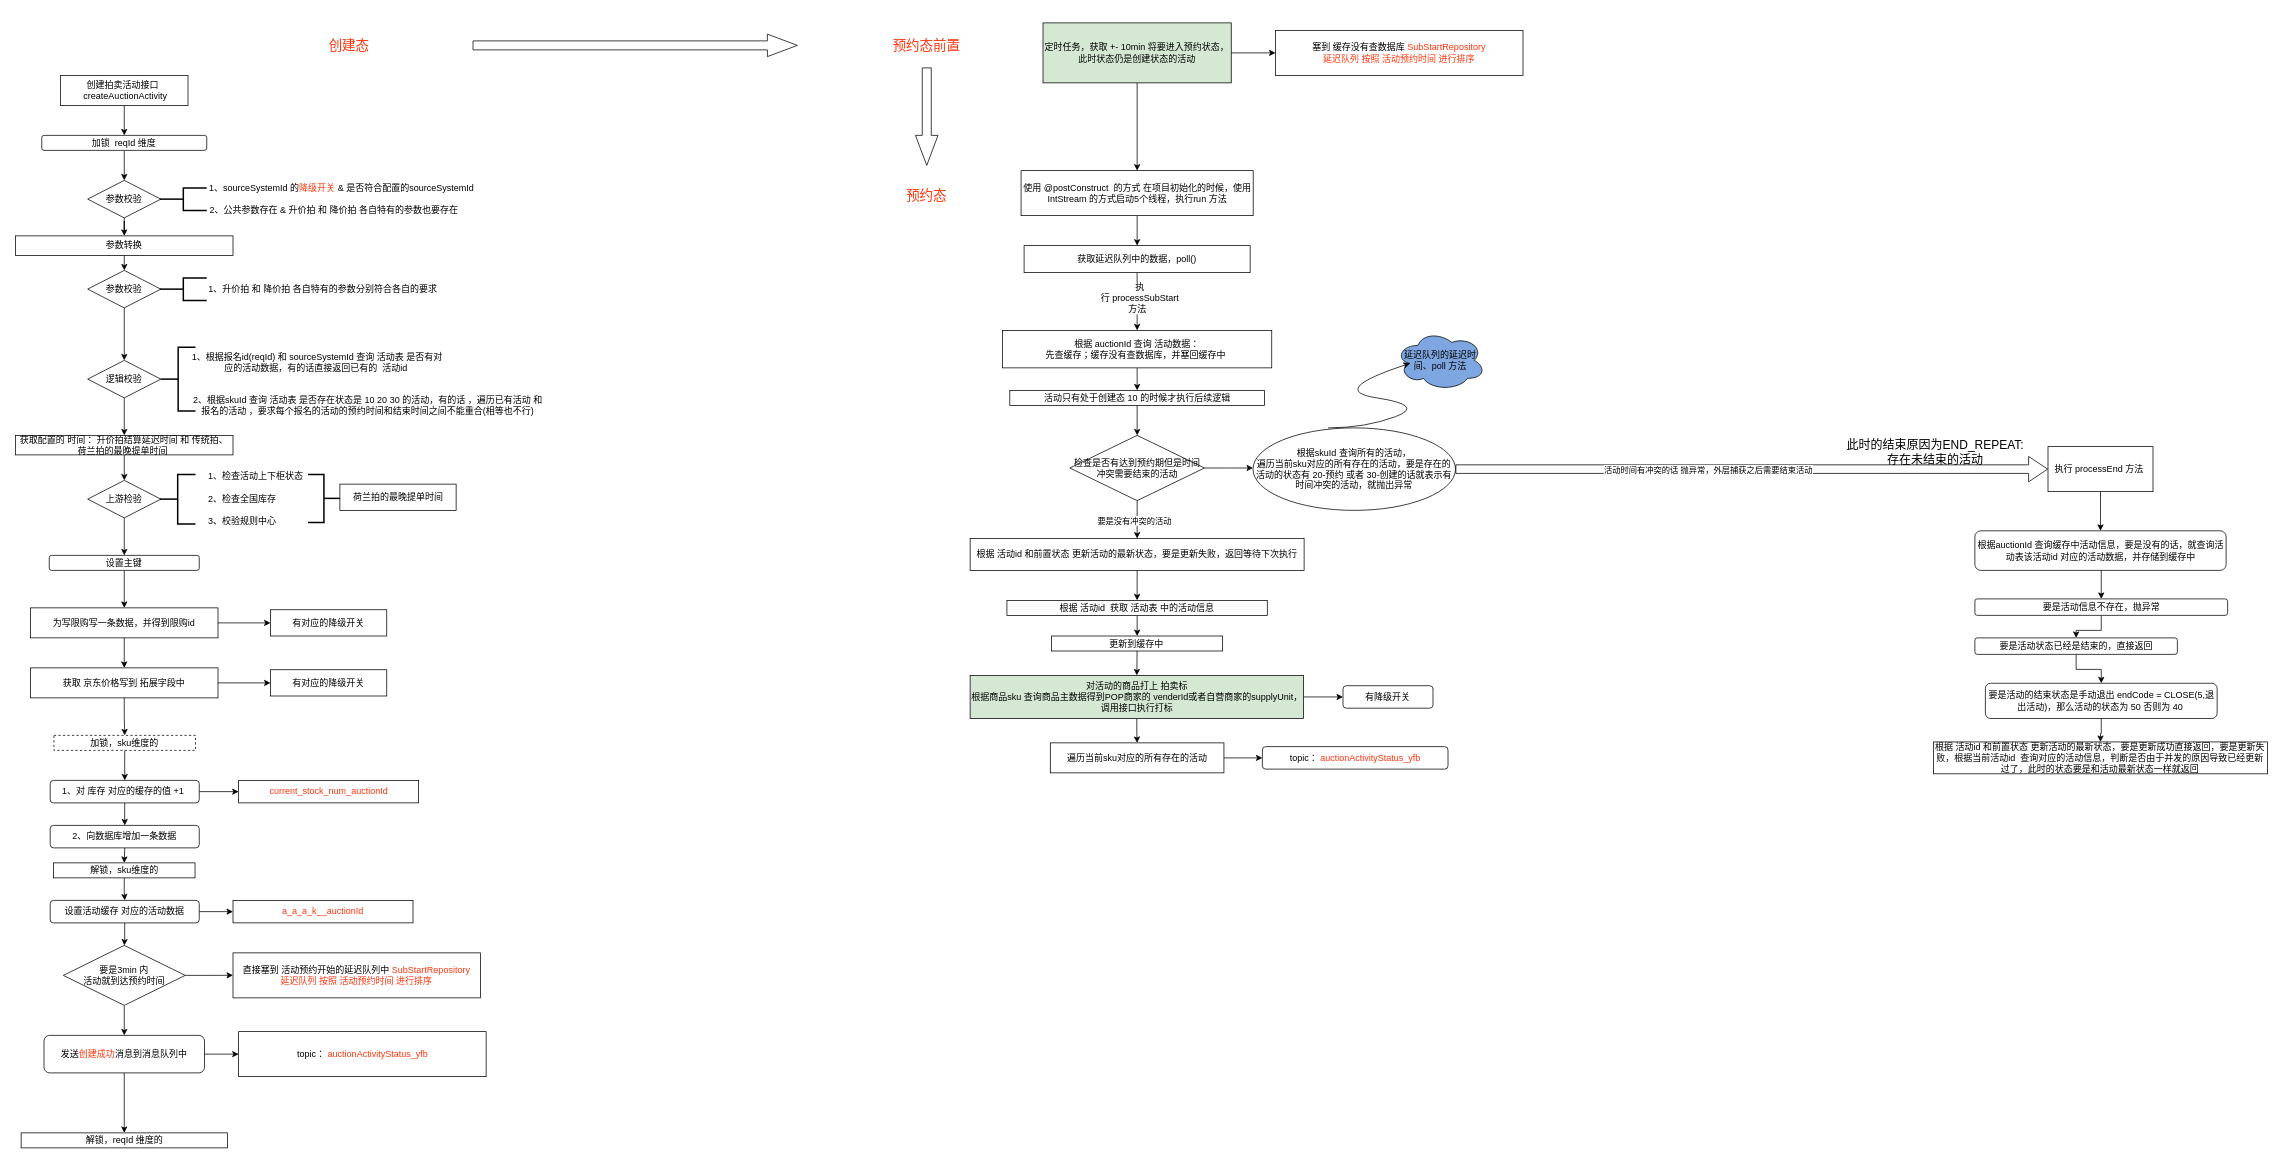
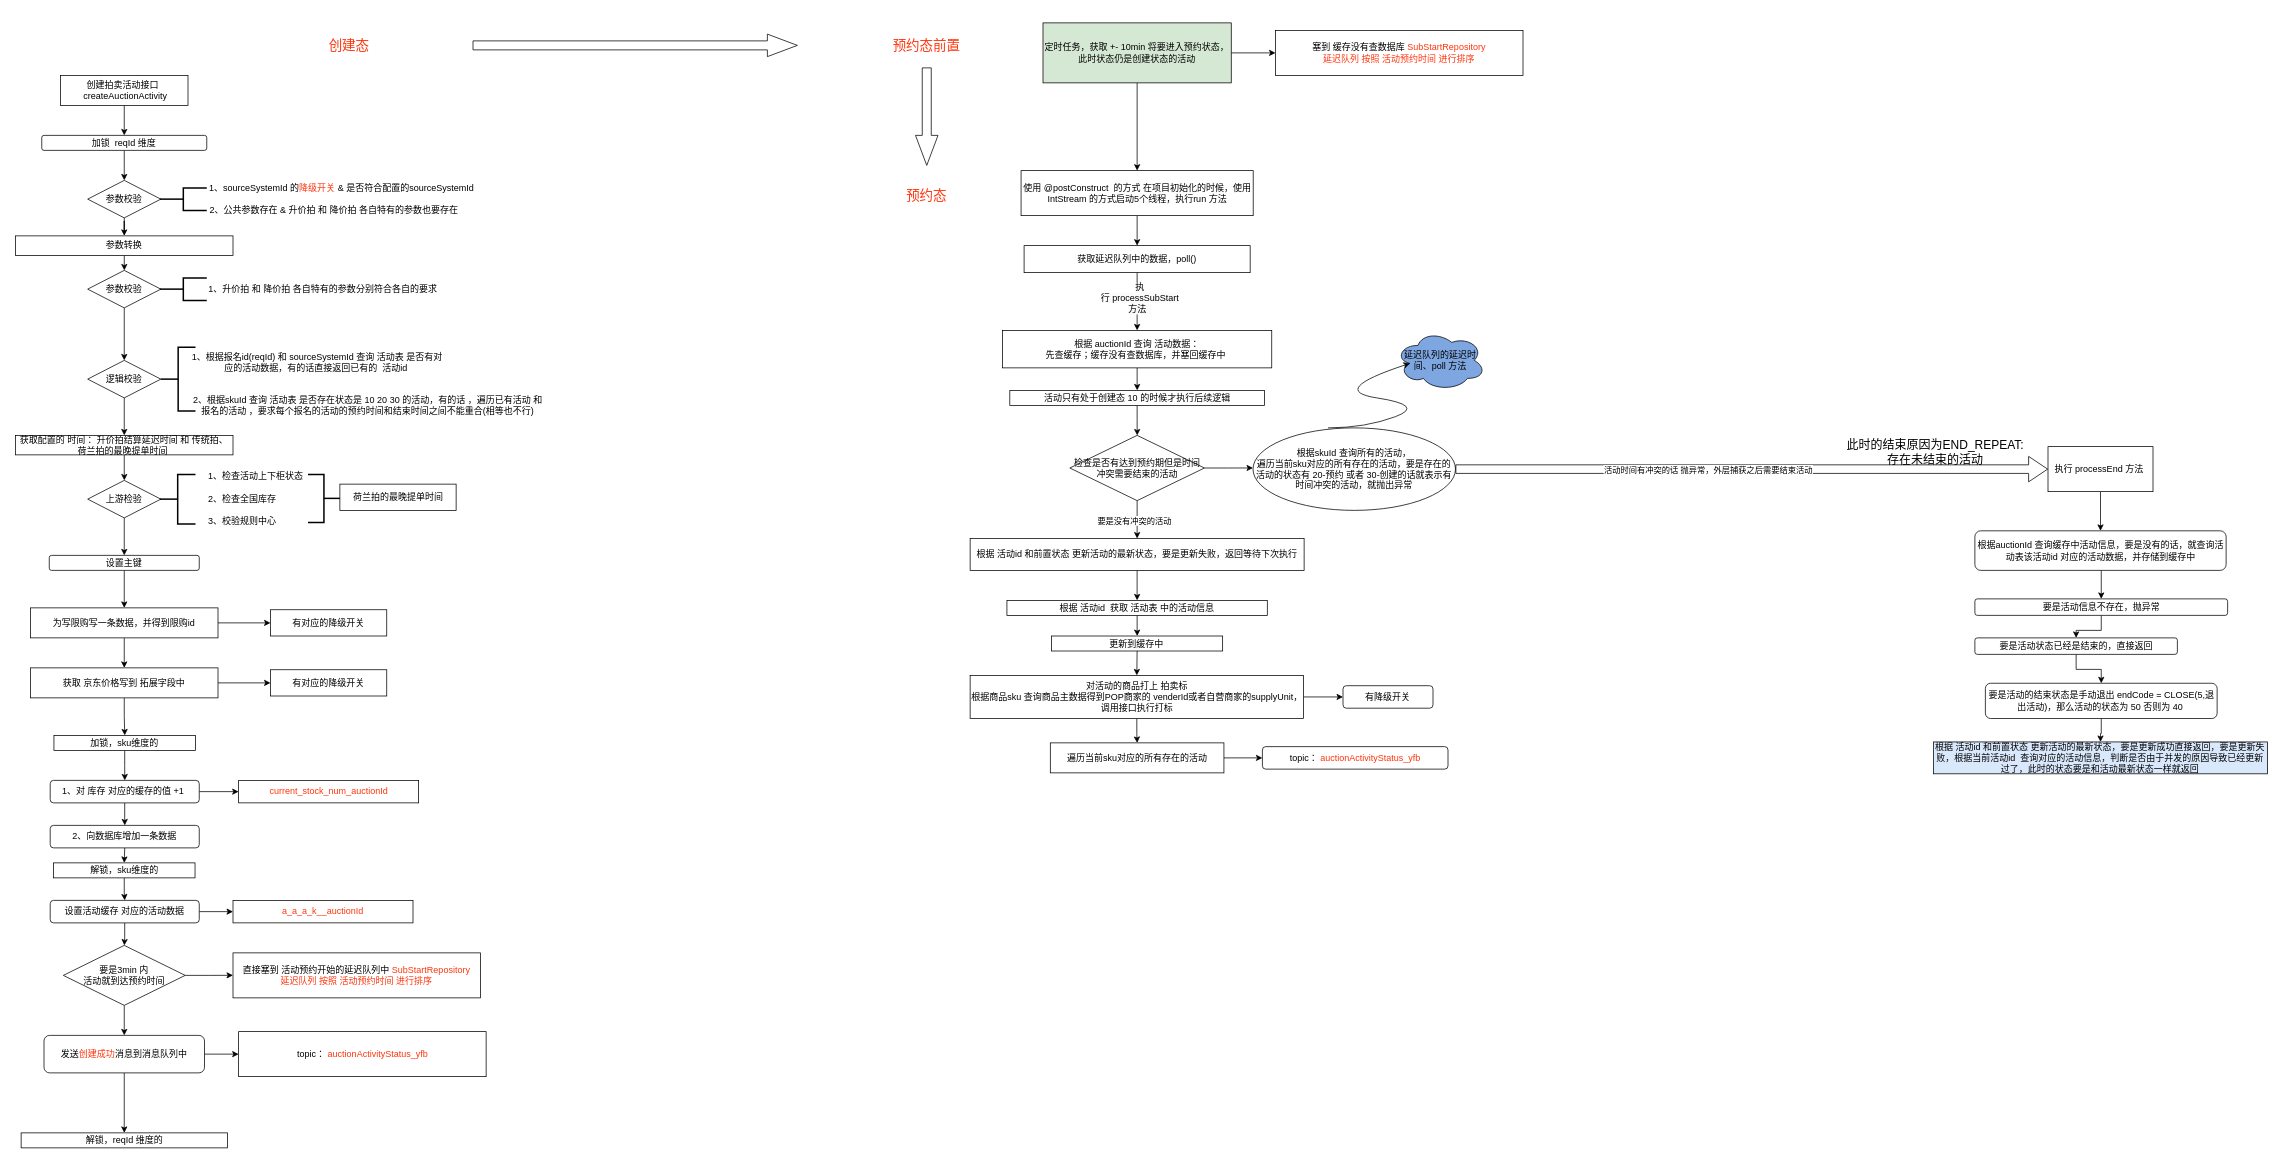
(1137, 697) -> (1137, 697)
(125, 743) -> (125, 743)
(2100, 758) -> (2100, 758)
